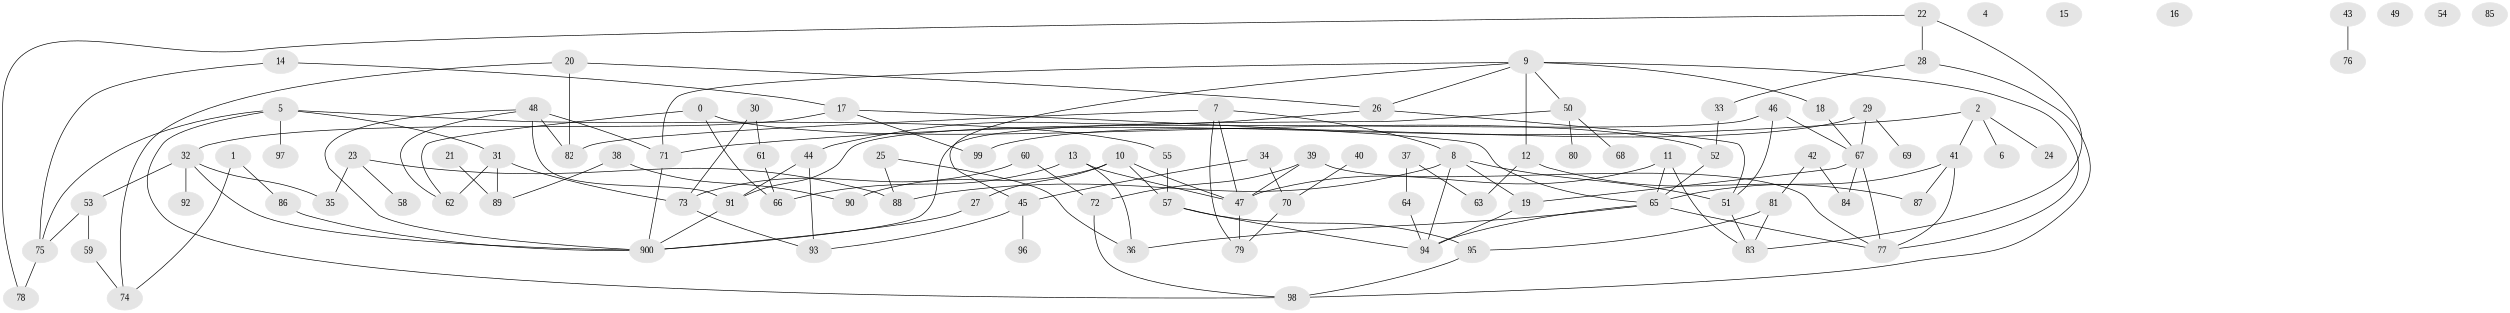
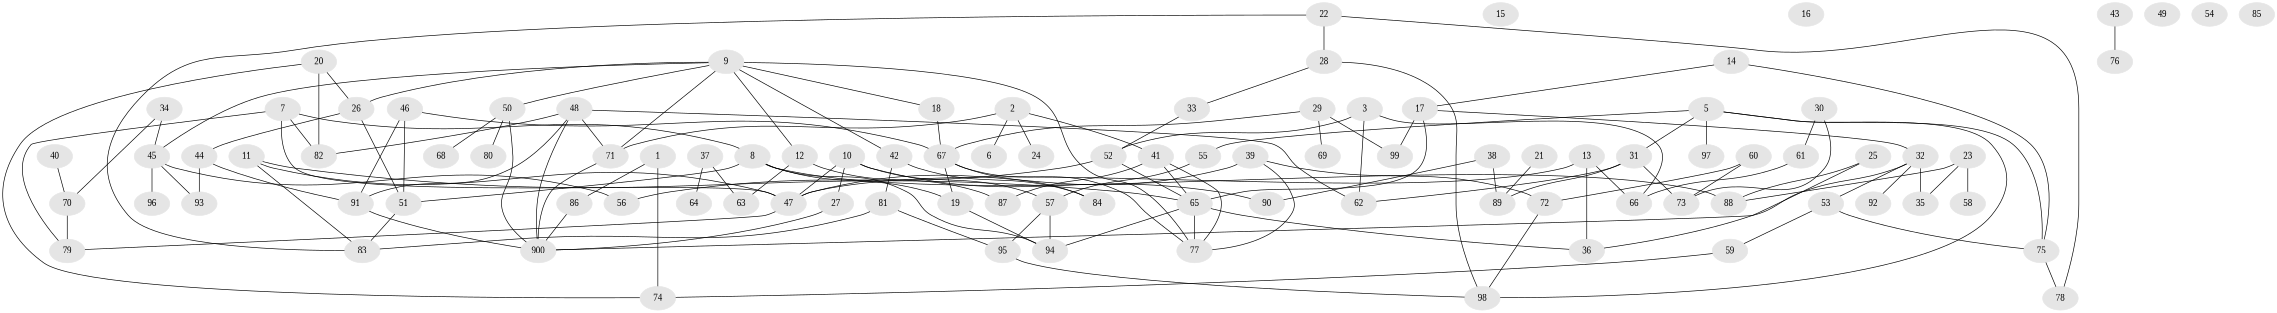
(1985, 14) -> none
(700, 109) -> (1365, 109)
none -> (810, 109)
none -> (622, 204)
(1416, 227) -> none
(747, 230) -> none
